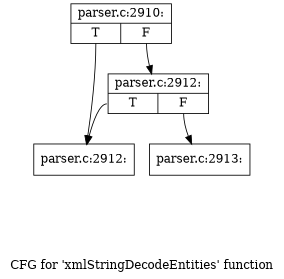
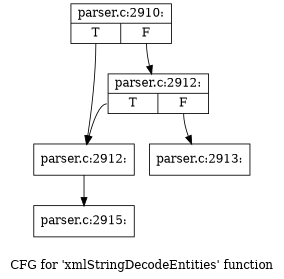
none -> (84, 221)
